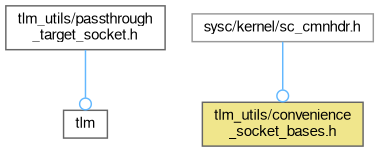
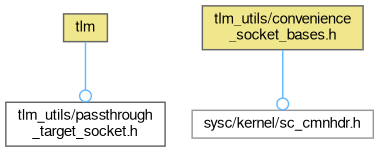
(283, 66) -> (283, 74)
(85, 74) -> (85, 66)
(85, 124) -> (85, 28)
